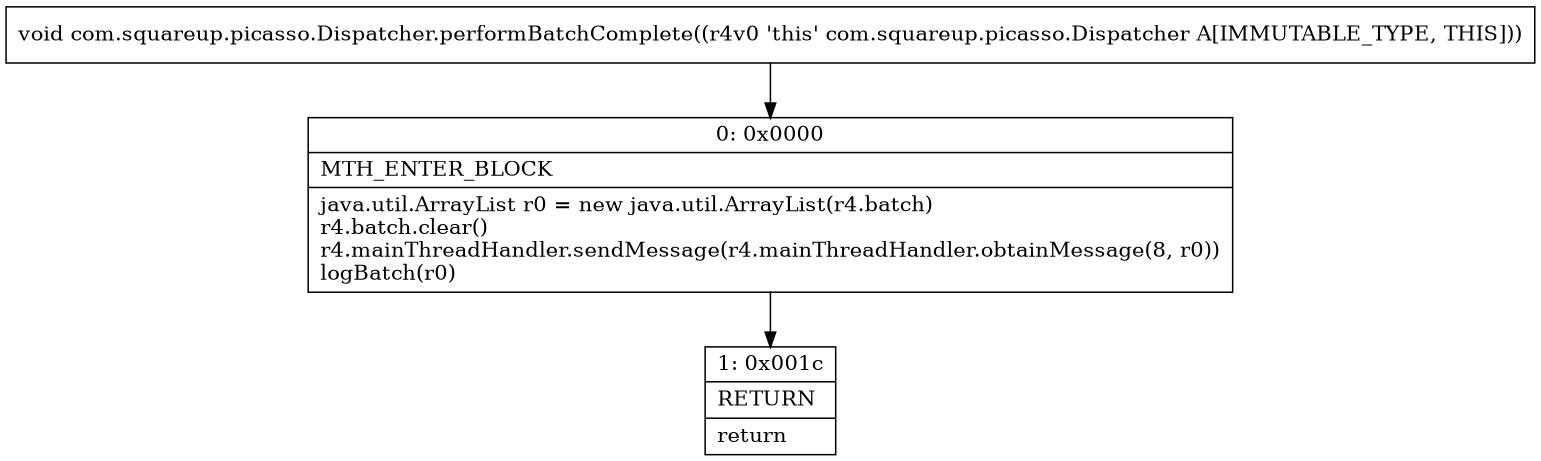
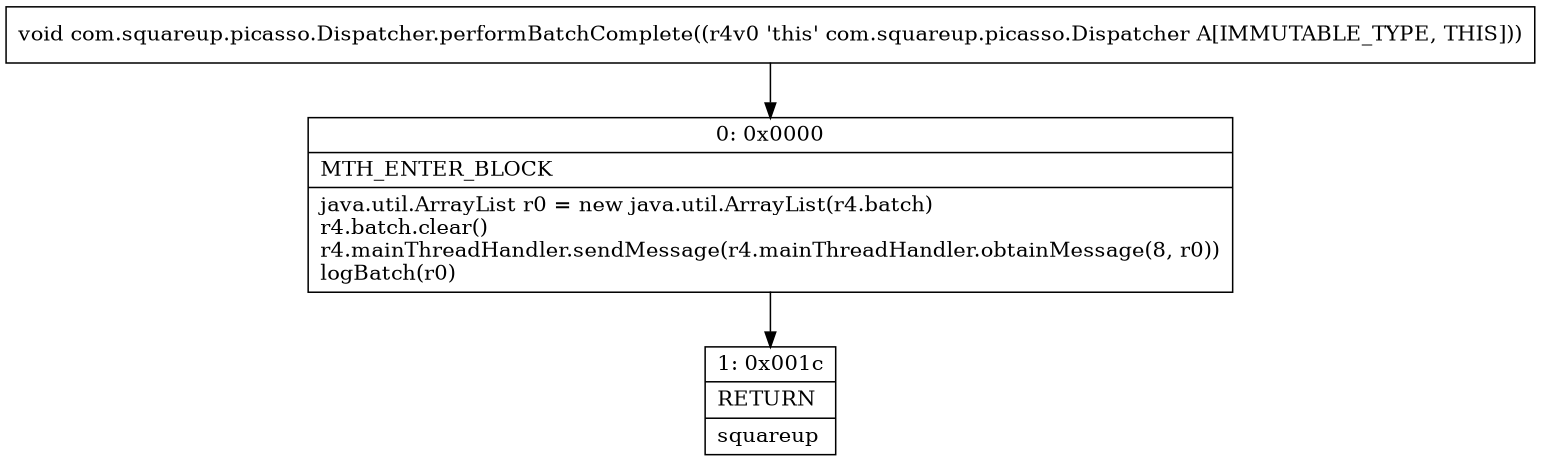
(752, 436) -> (768, 436)
